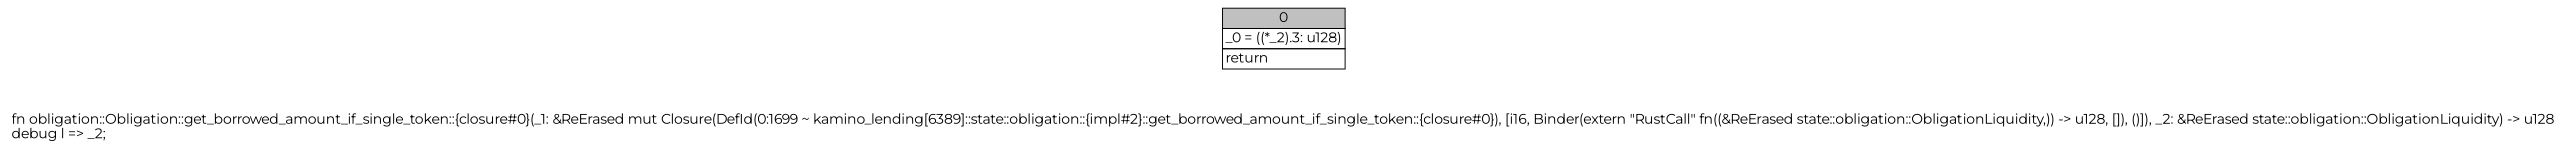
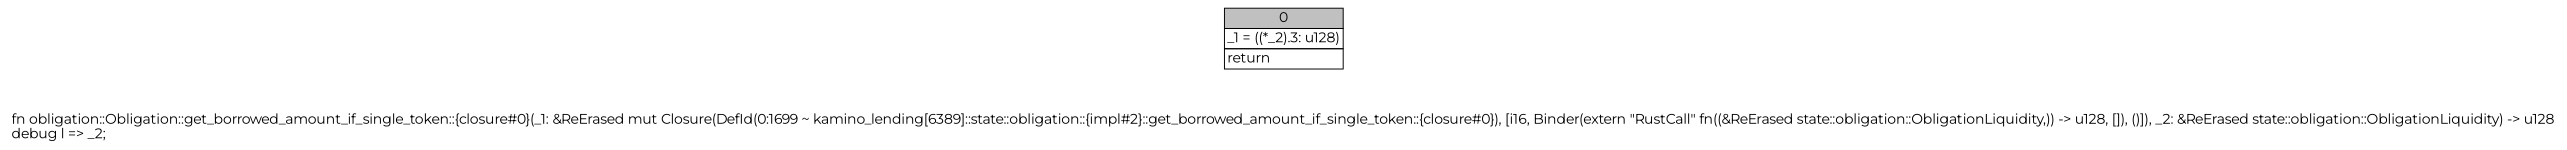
(1284, 38) -> (1284, 38)
